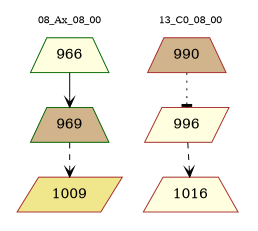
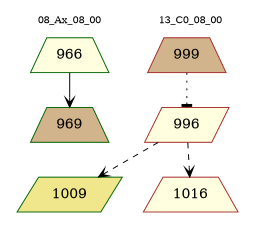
(187, 55) -> (187, 55)
(70, 155) -> (142, 152)
(70, 195) -> (70, 195)
